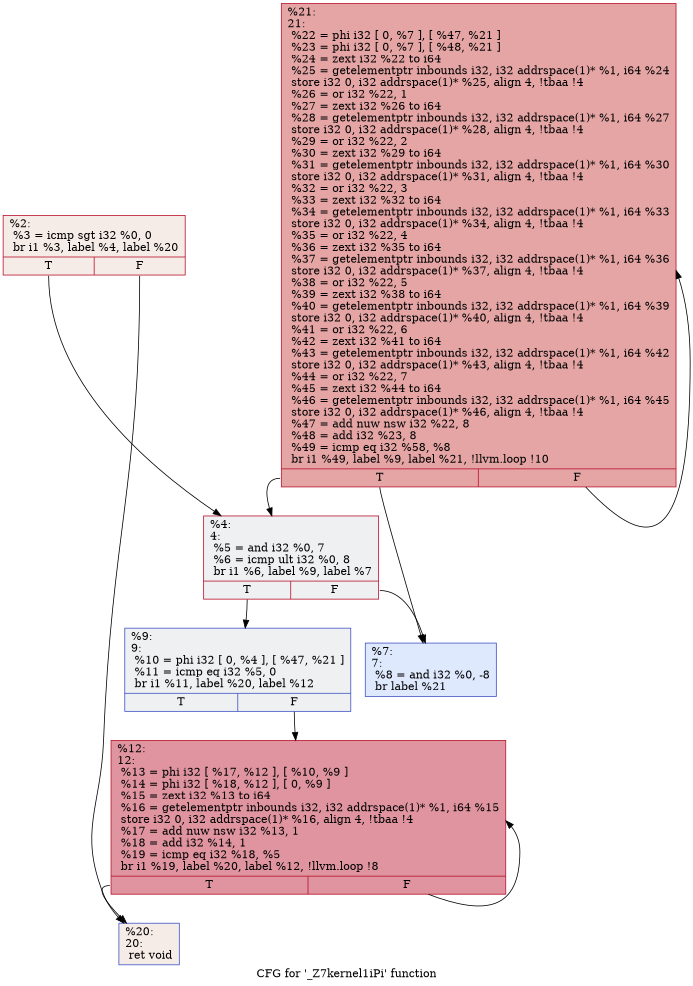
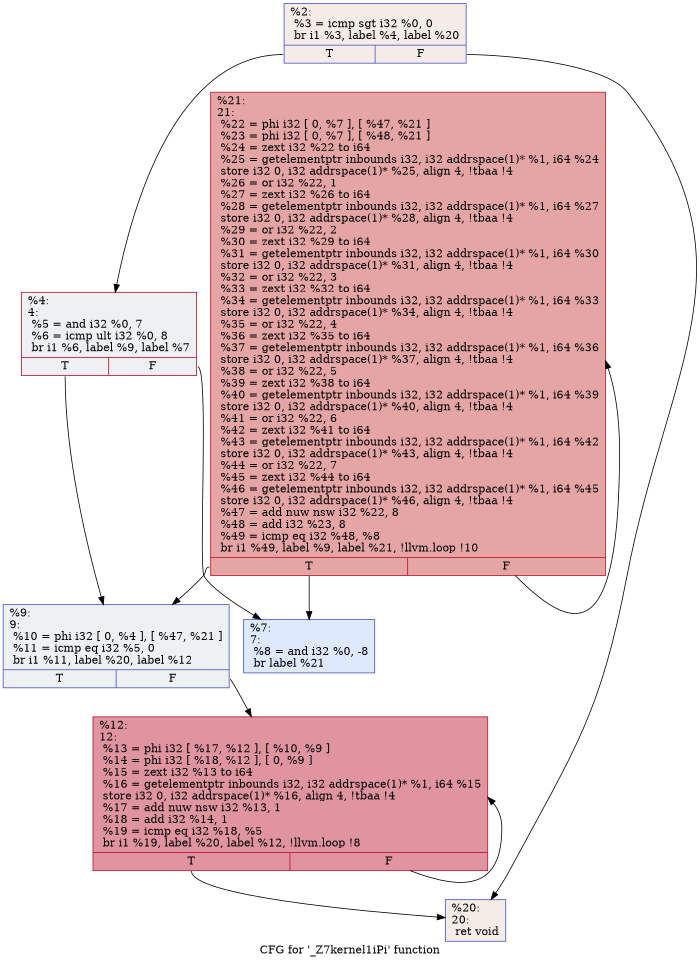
(94, 245) -> (375, 33)
(369, 448) -> (299, 536)
(267, 490) -> (195, 584)
